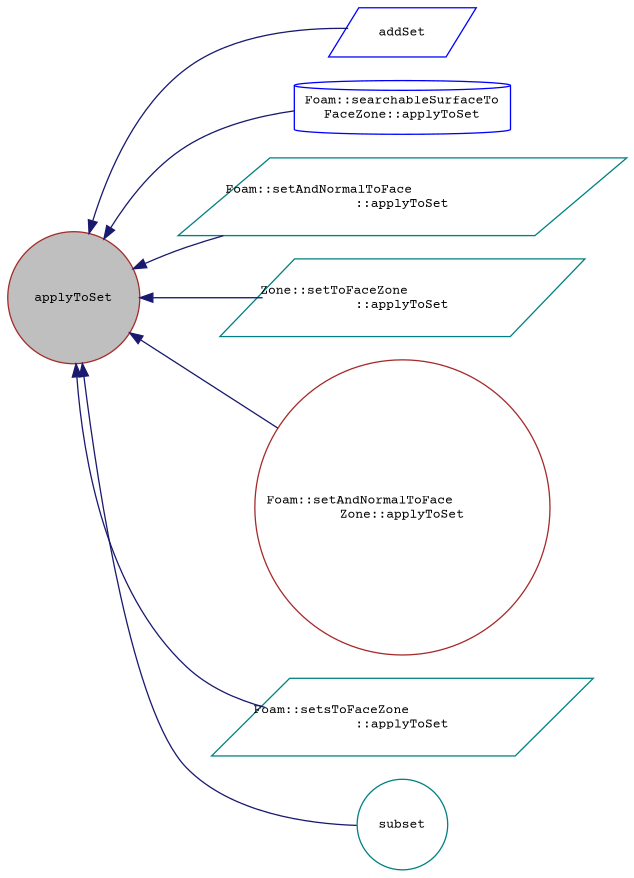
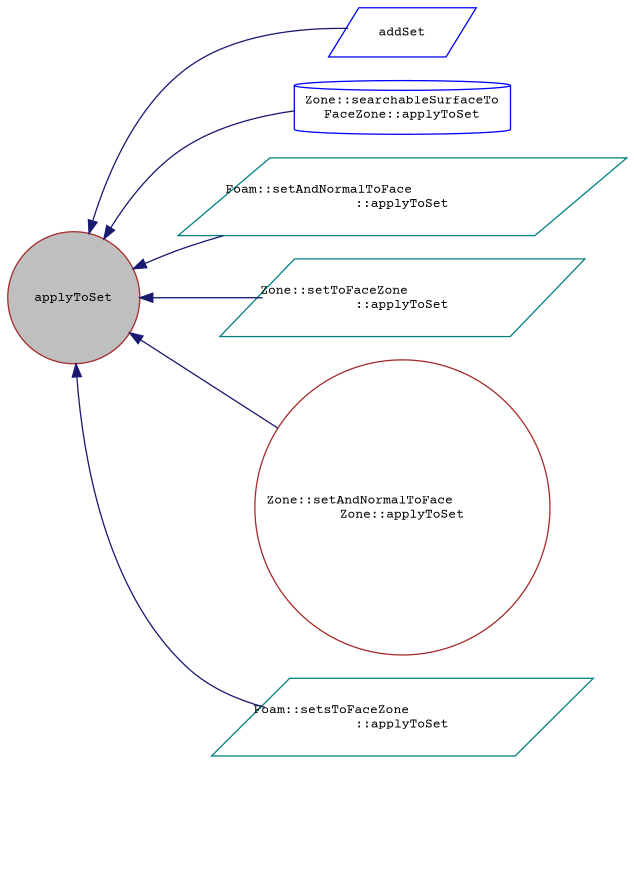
(402, 107) -> (402, 107)
(402, 507) -> (402, 507)
(402, 825) -> none
